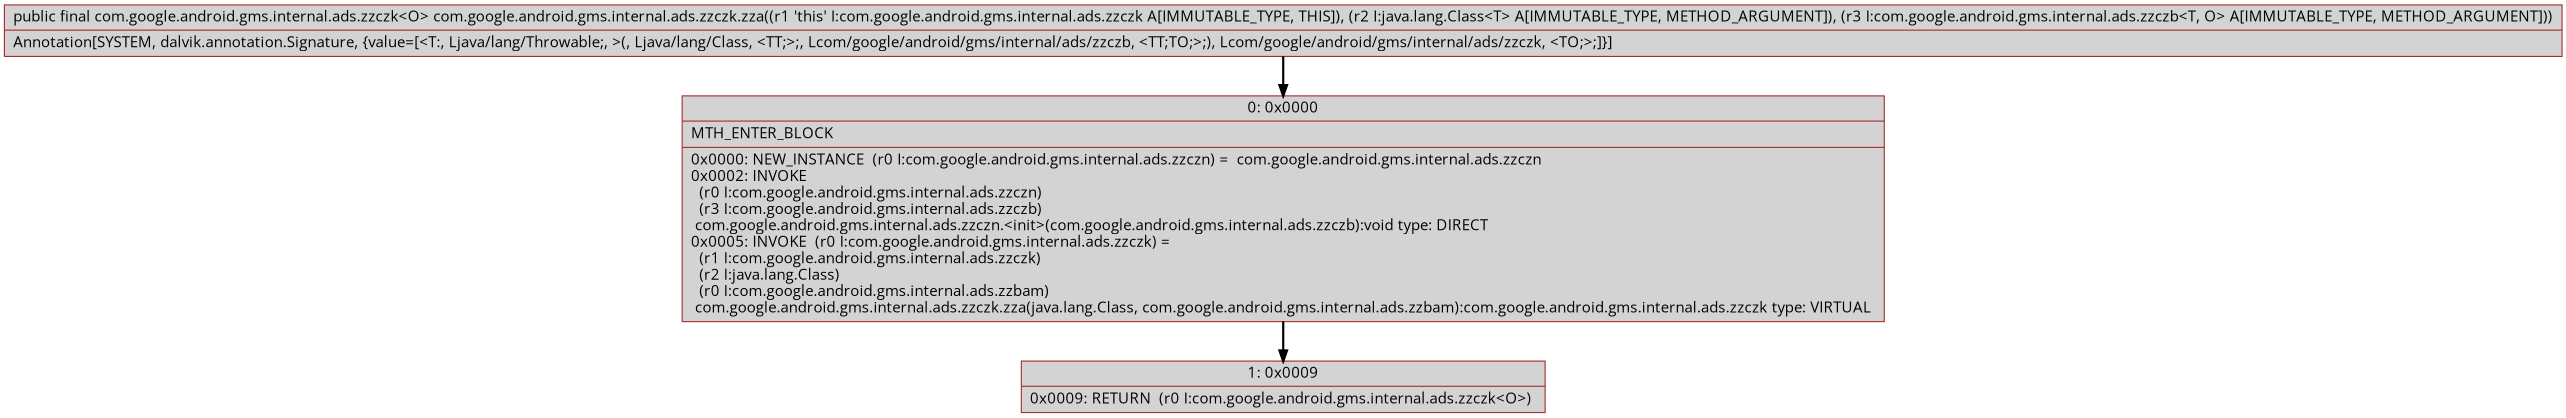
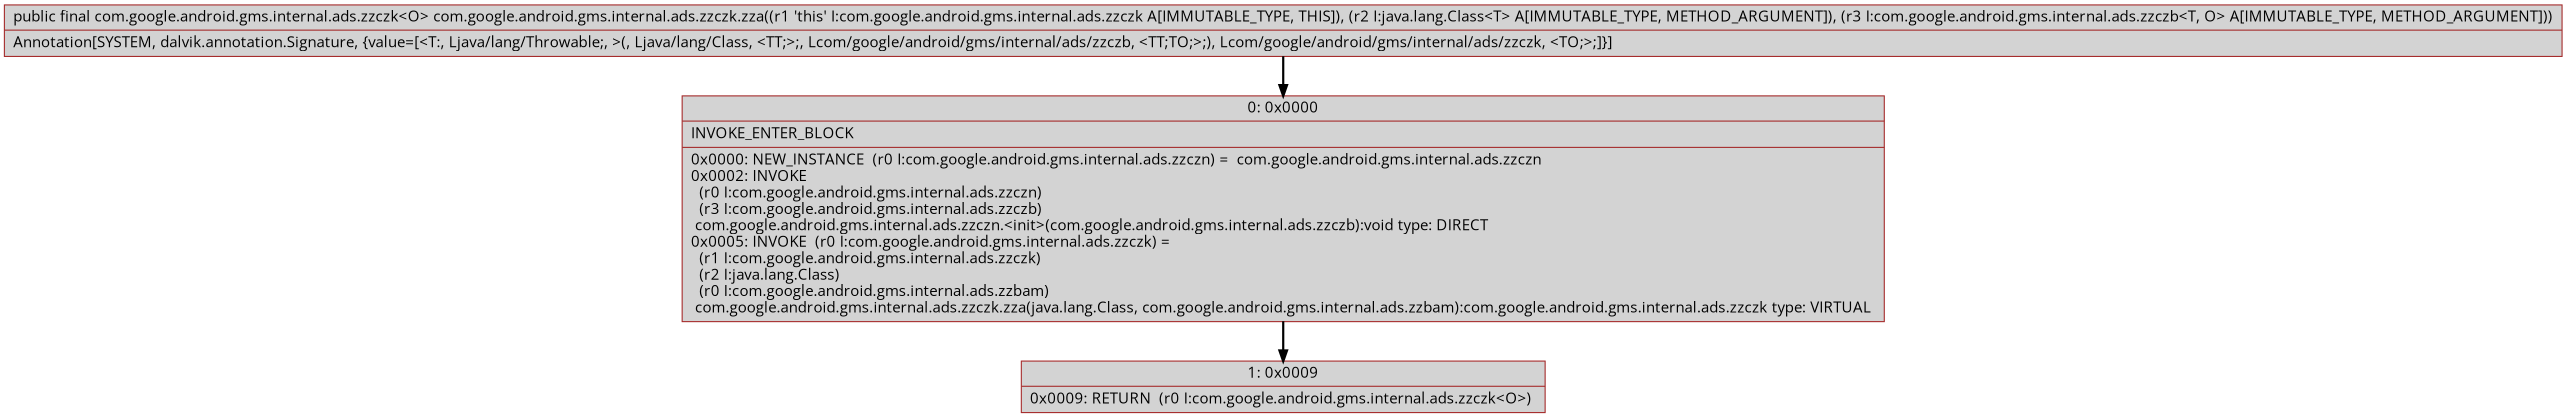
(762, 134) -> (773, 134)
